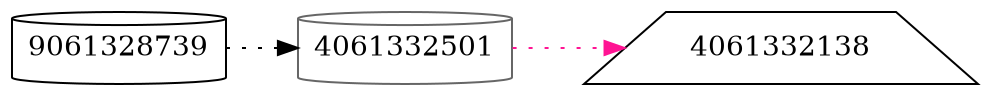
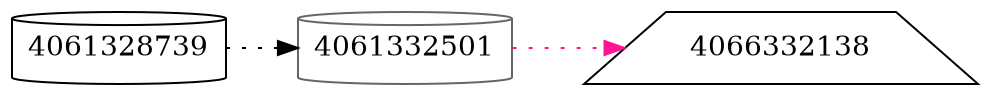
(119, 48) -> (119, 48)
(781, 48) -> (781, 48)
